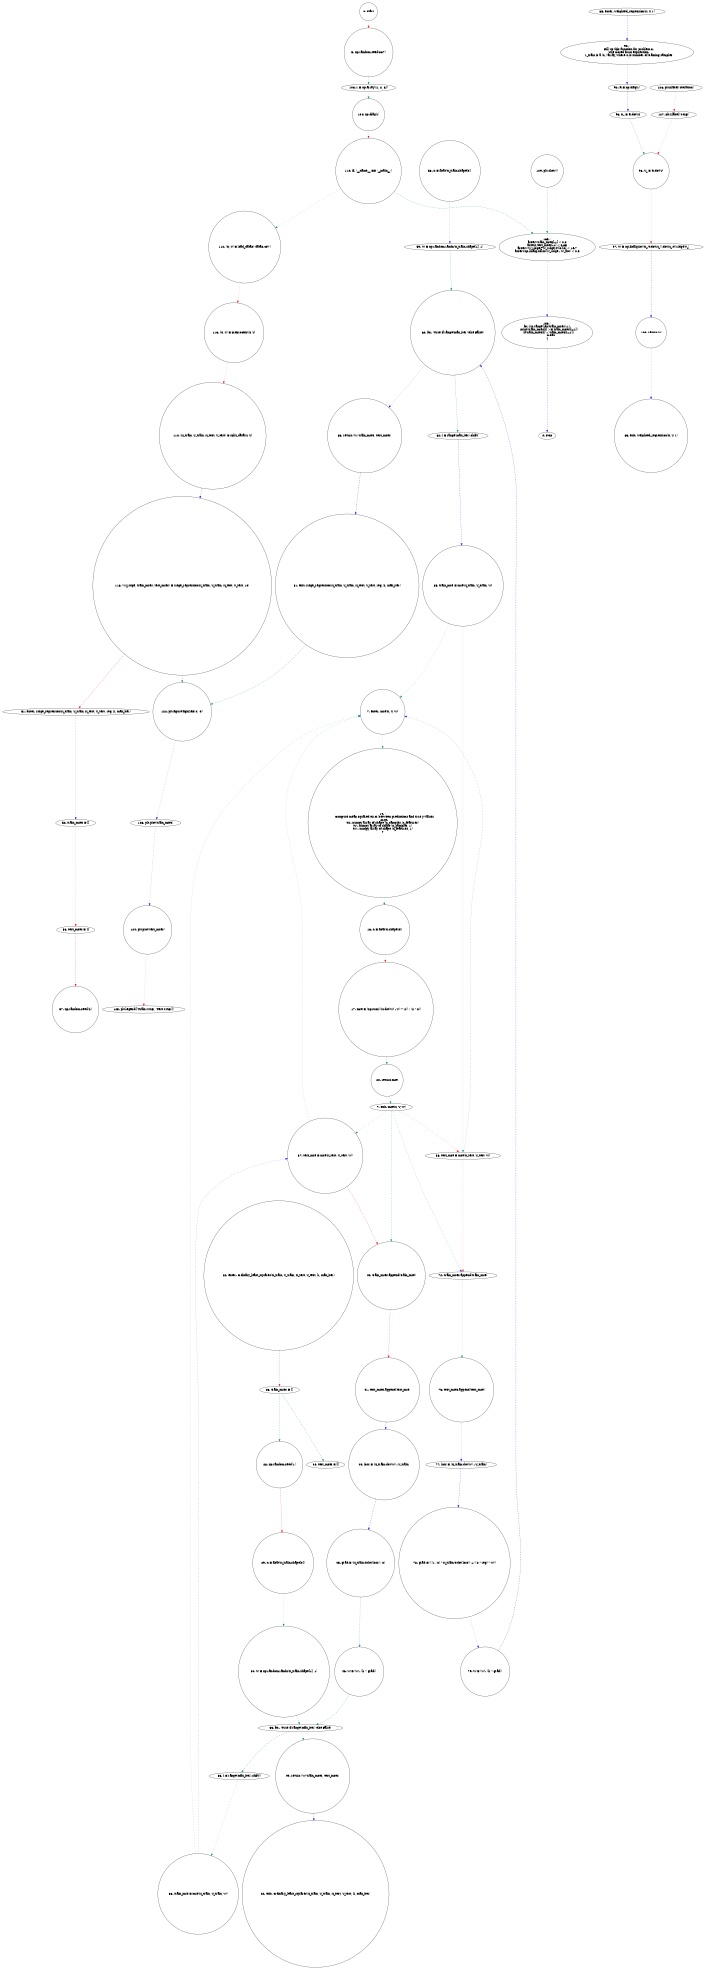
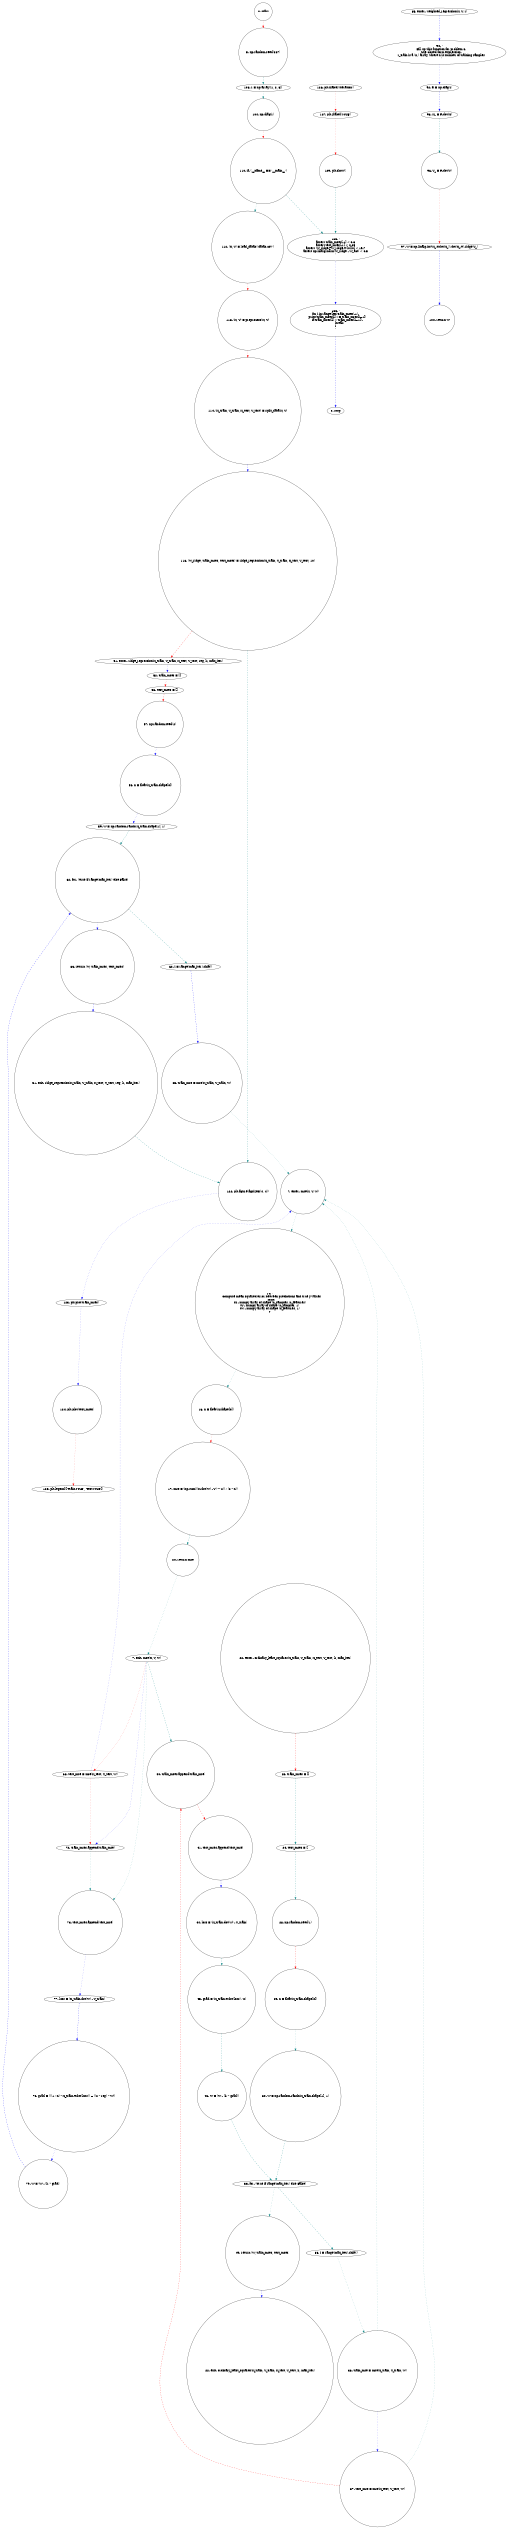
(666, 135) -> (336, 136)
(651, 436) -> none
none -> (156, 750)
(463, 888) -> none
(372, 1121) -> (142, 1783)
(280, 1416) -> (295, 1875)
(372, 1513) -> (222, 1961)
